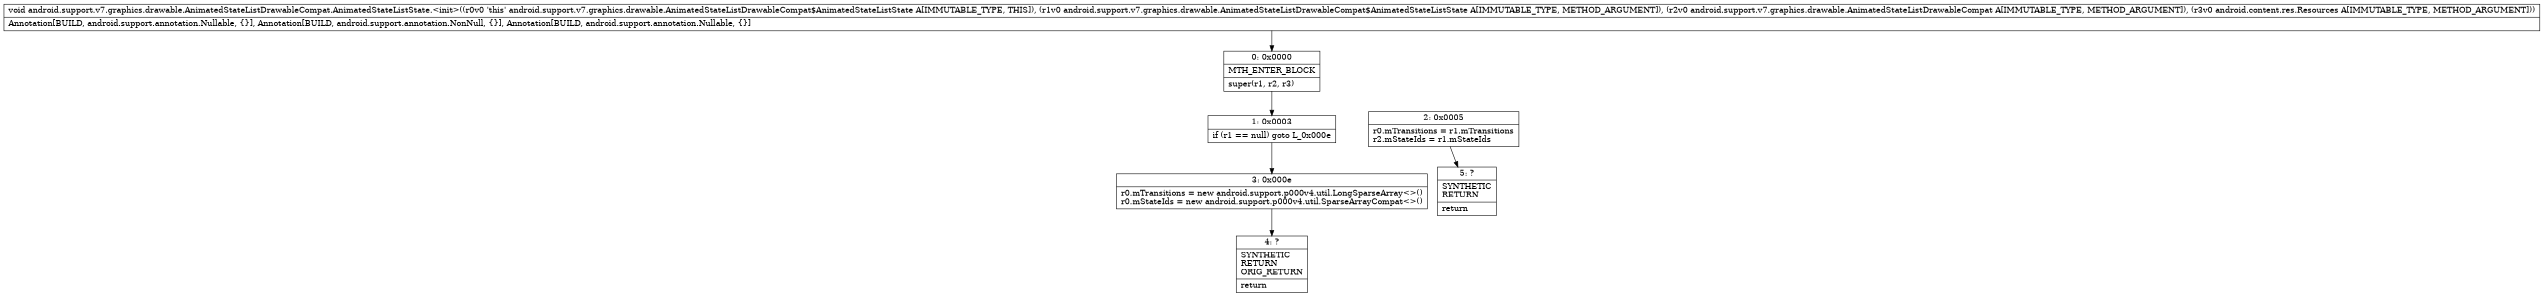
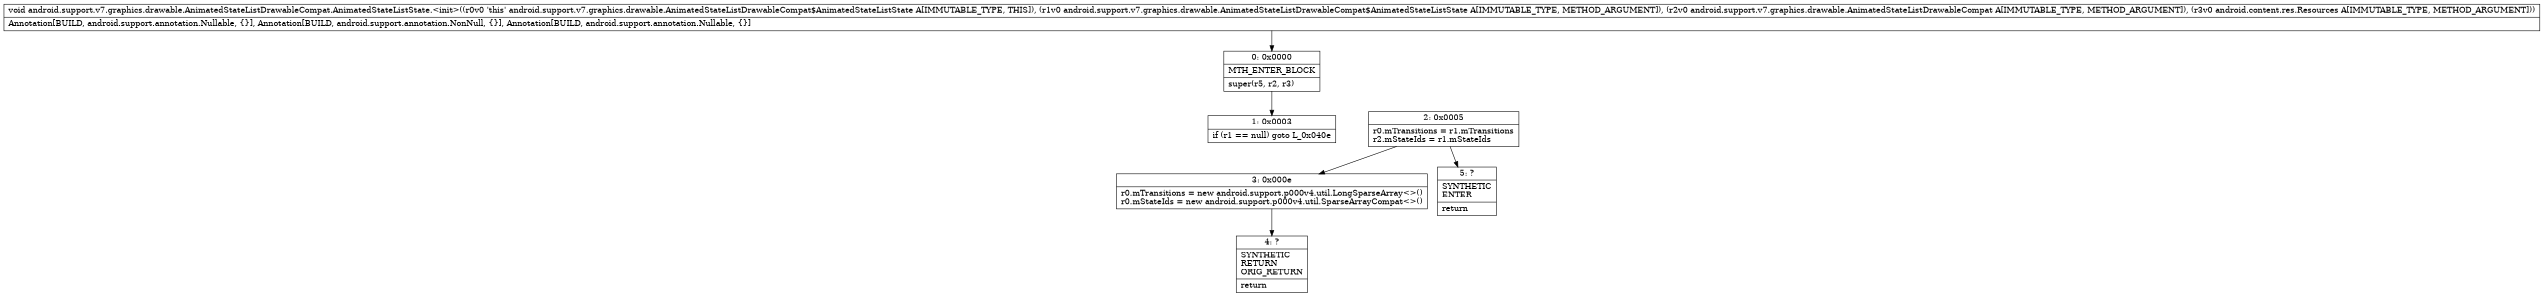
(1261, 84) -> (1261, 84)
(1272, 136) -> (1272, 136)
(1272, 155) -> (1361, 159)
(1460, 195) -> (1457, 195)
